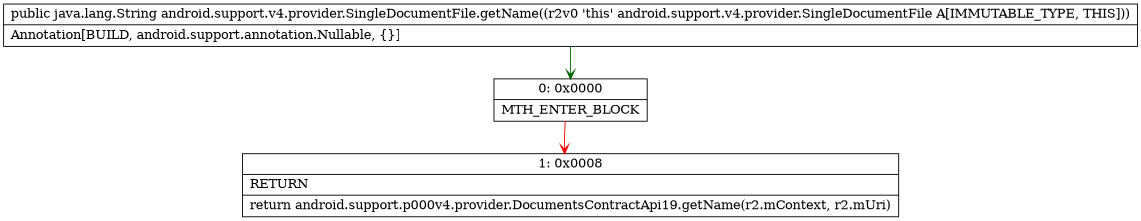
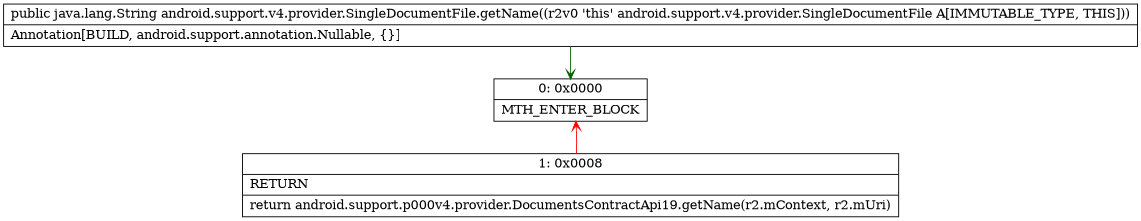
(565, 133) -> (577, 142)
